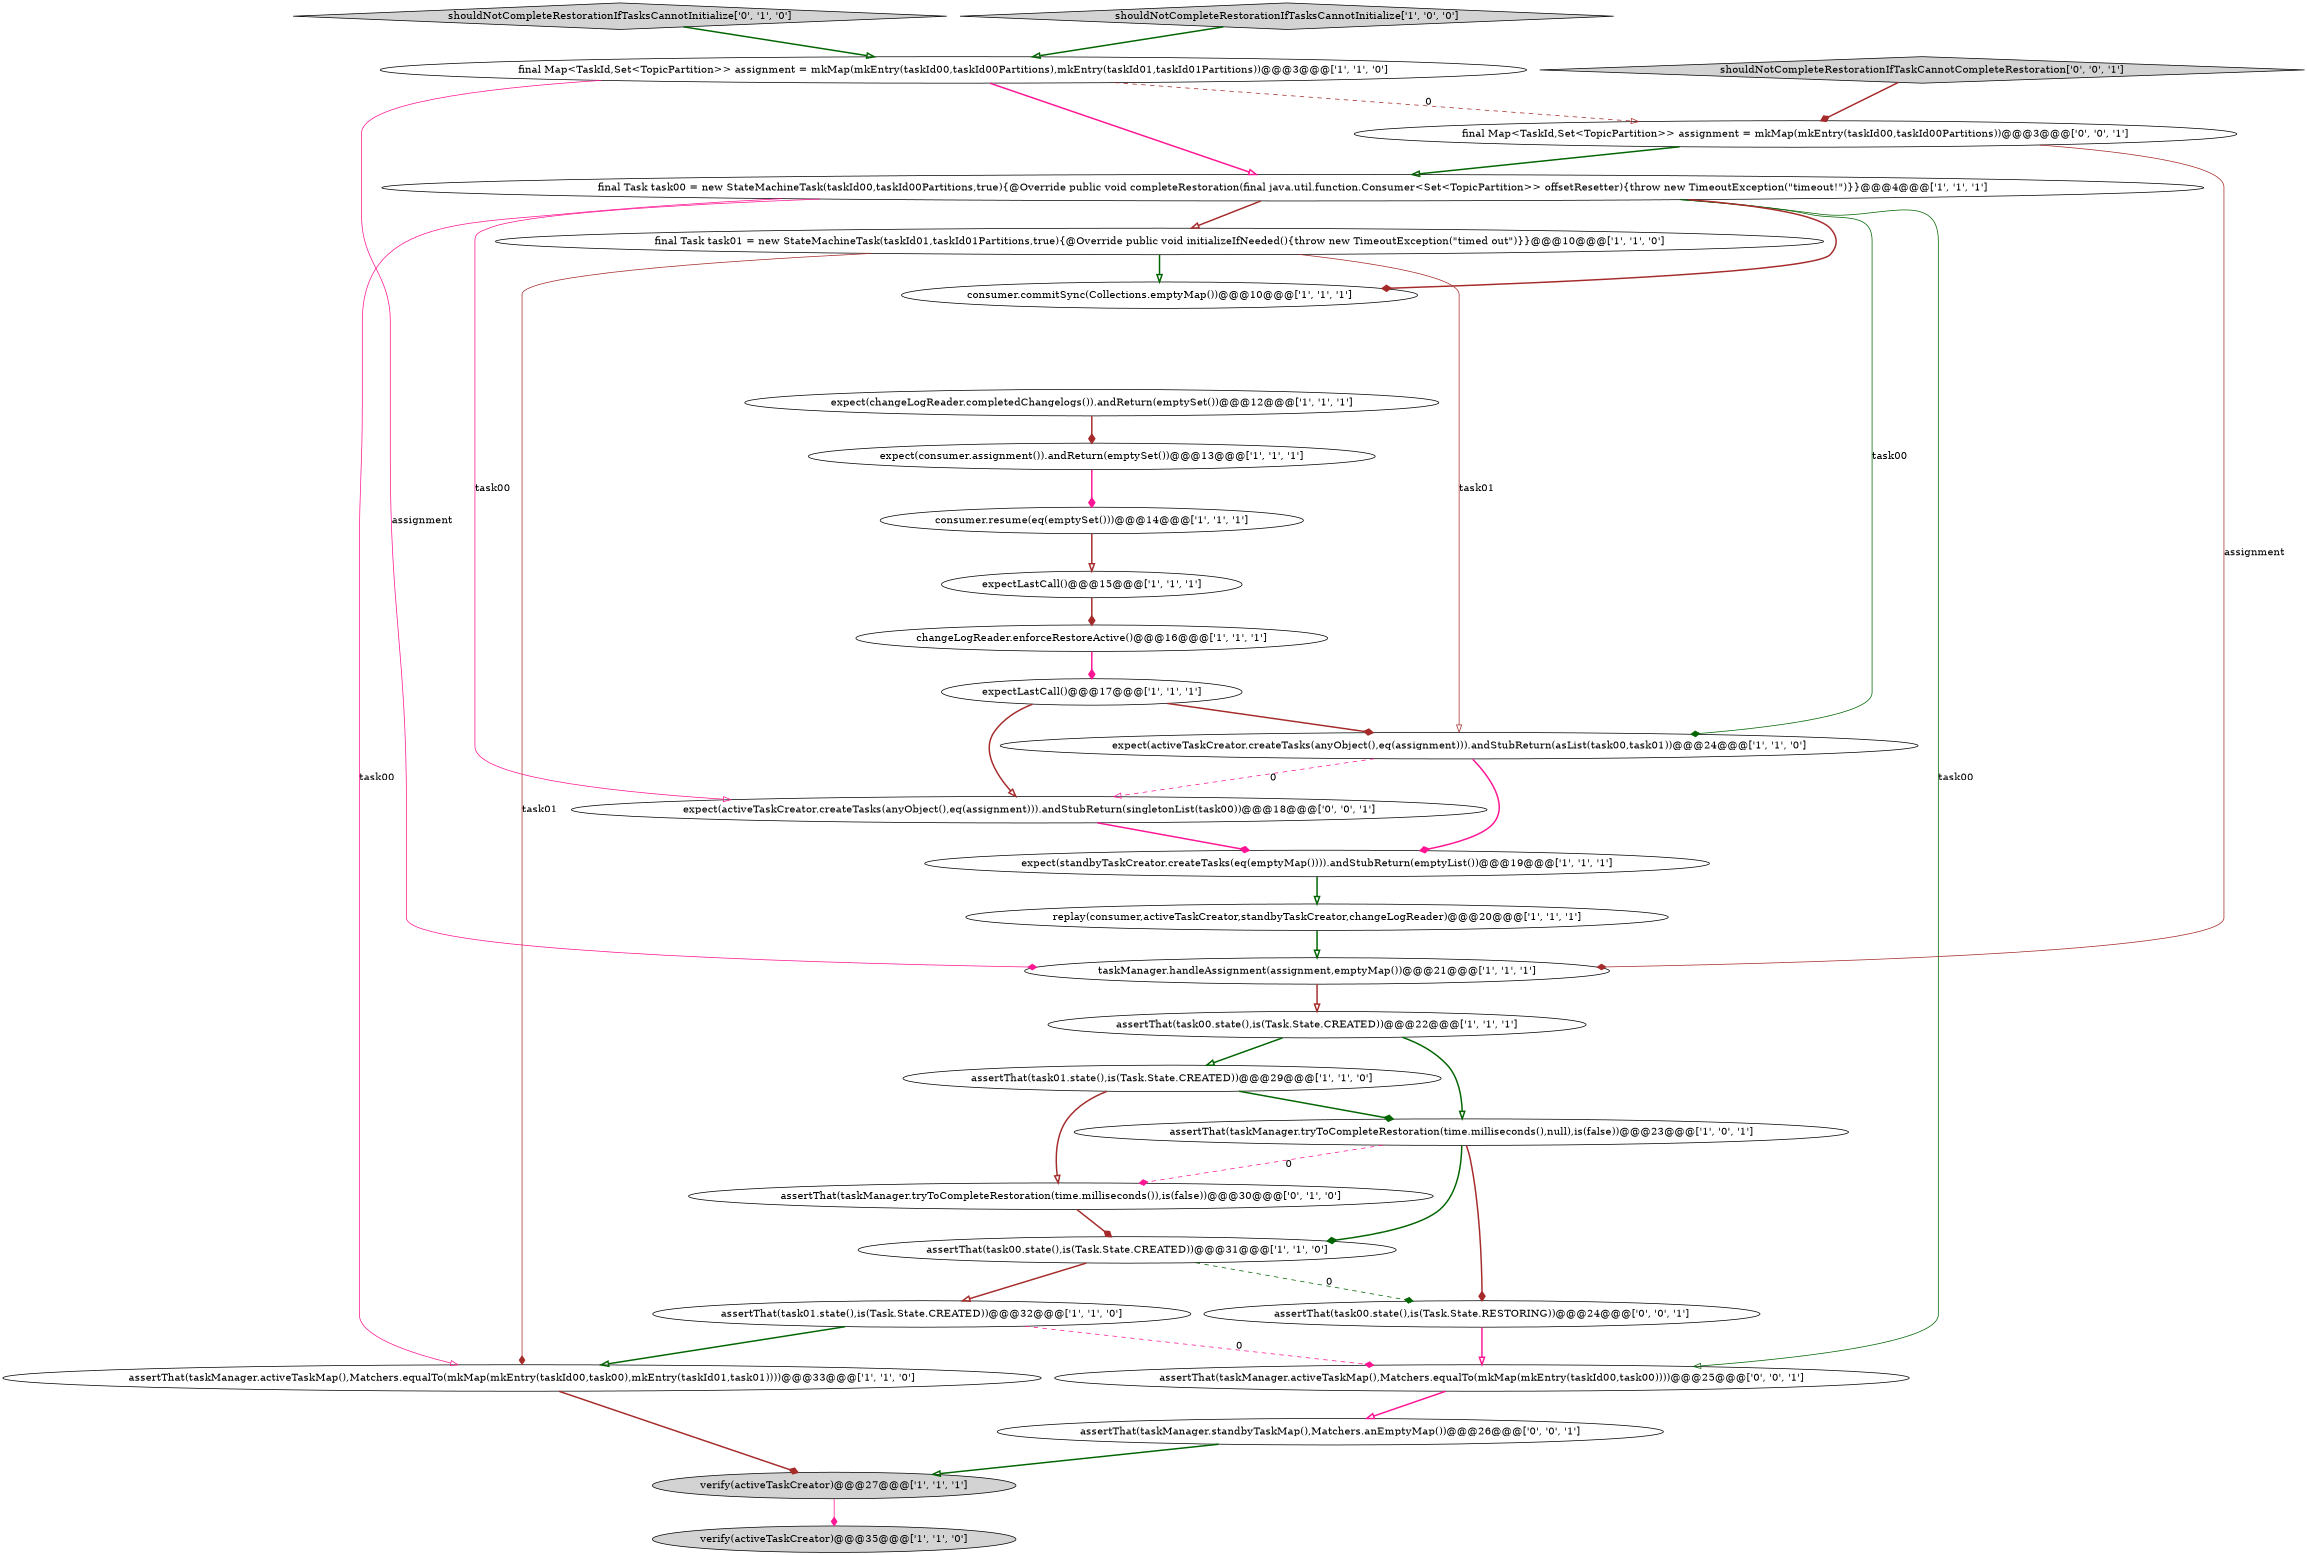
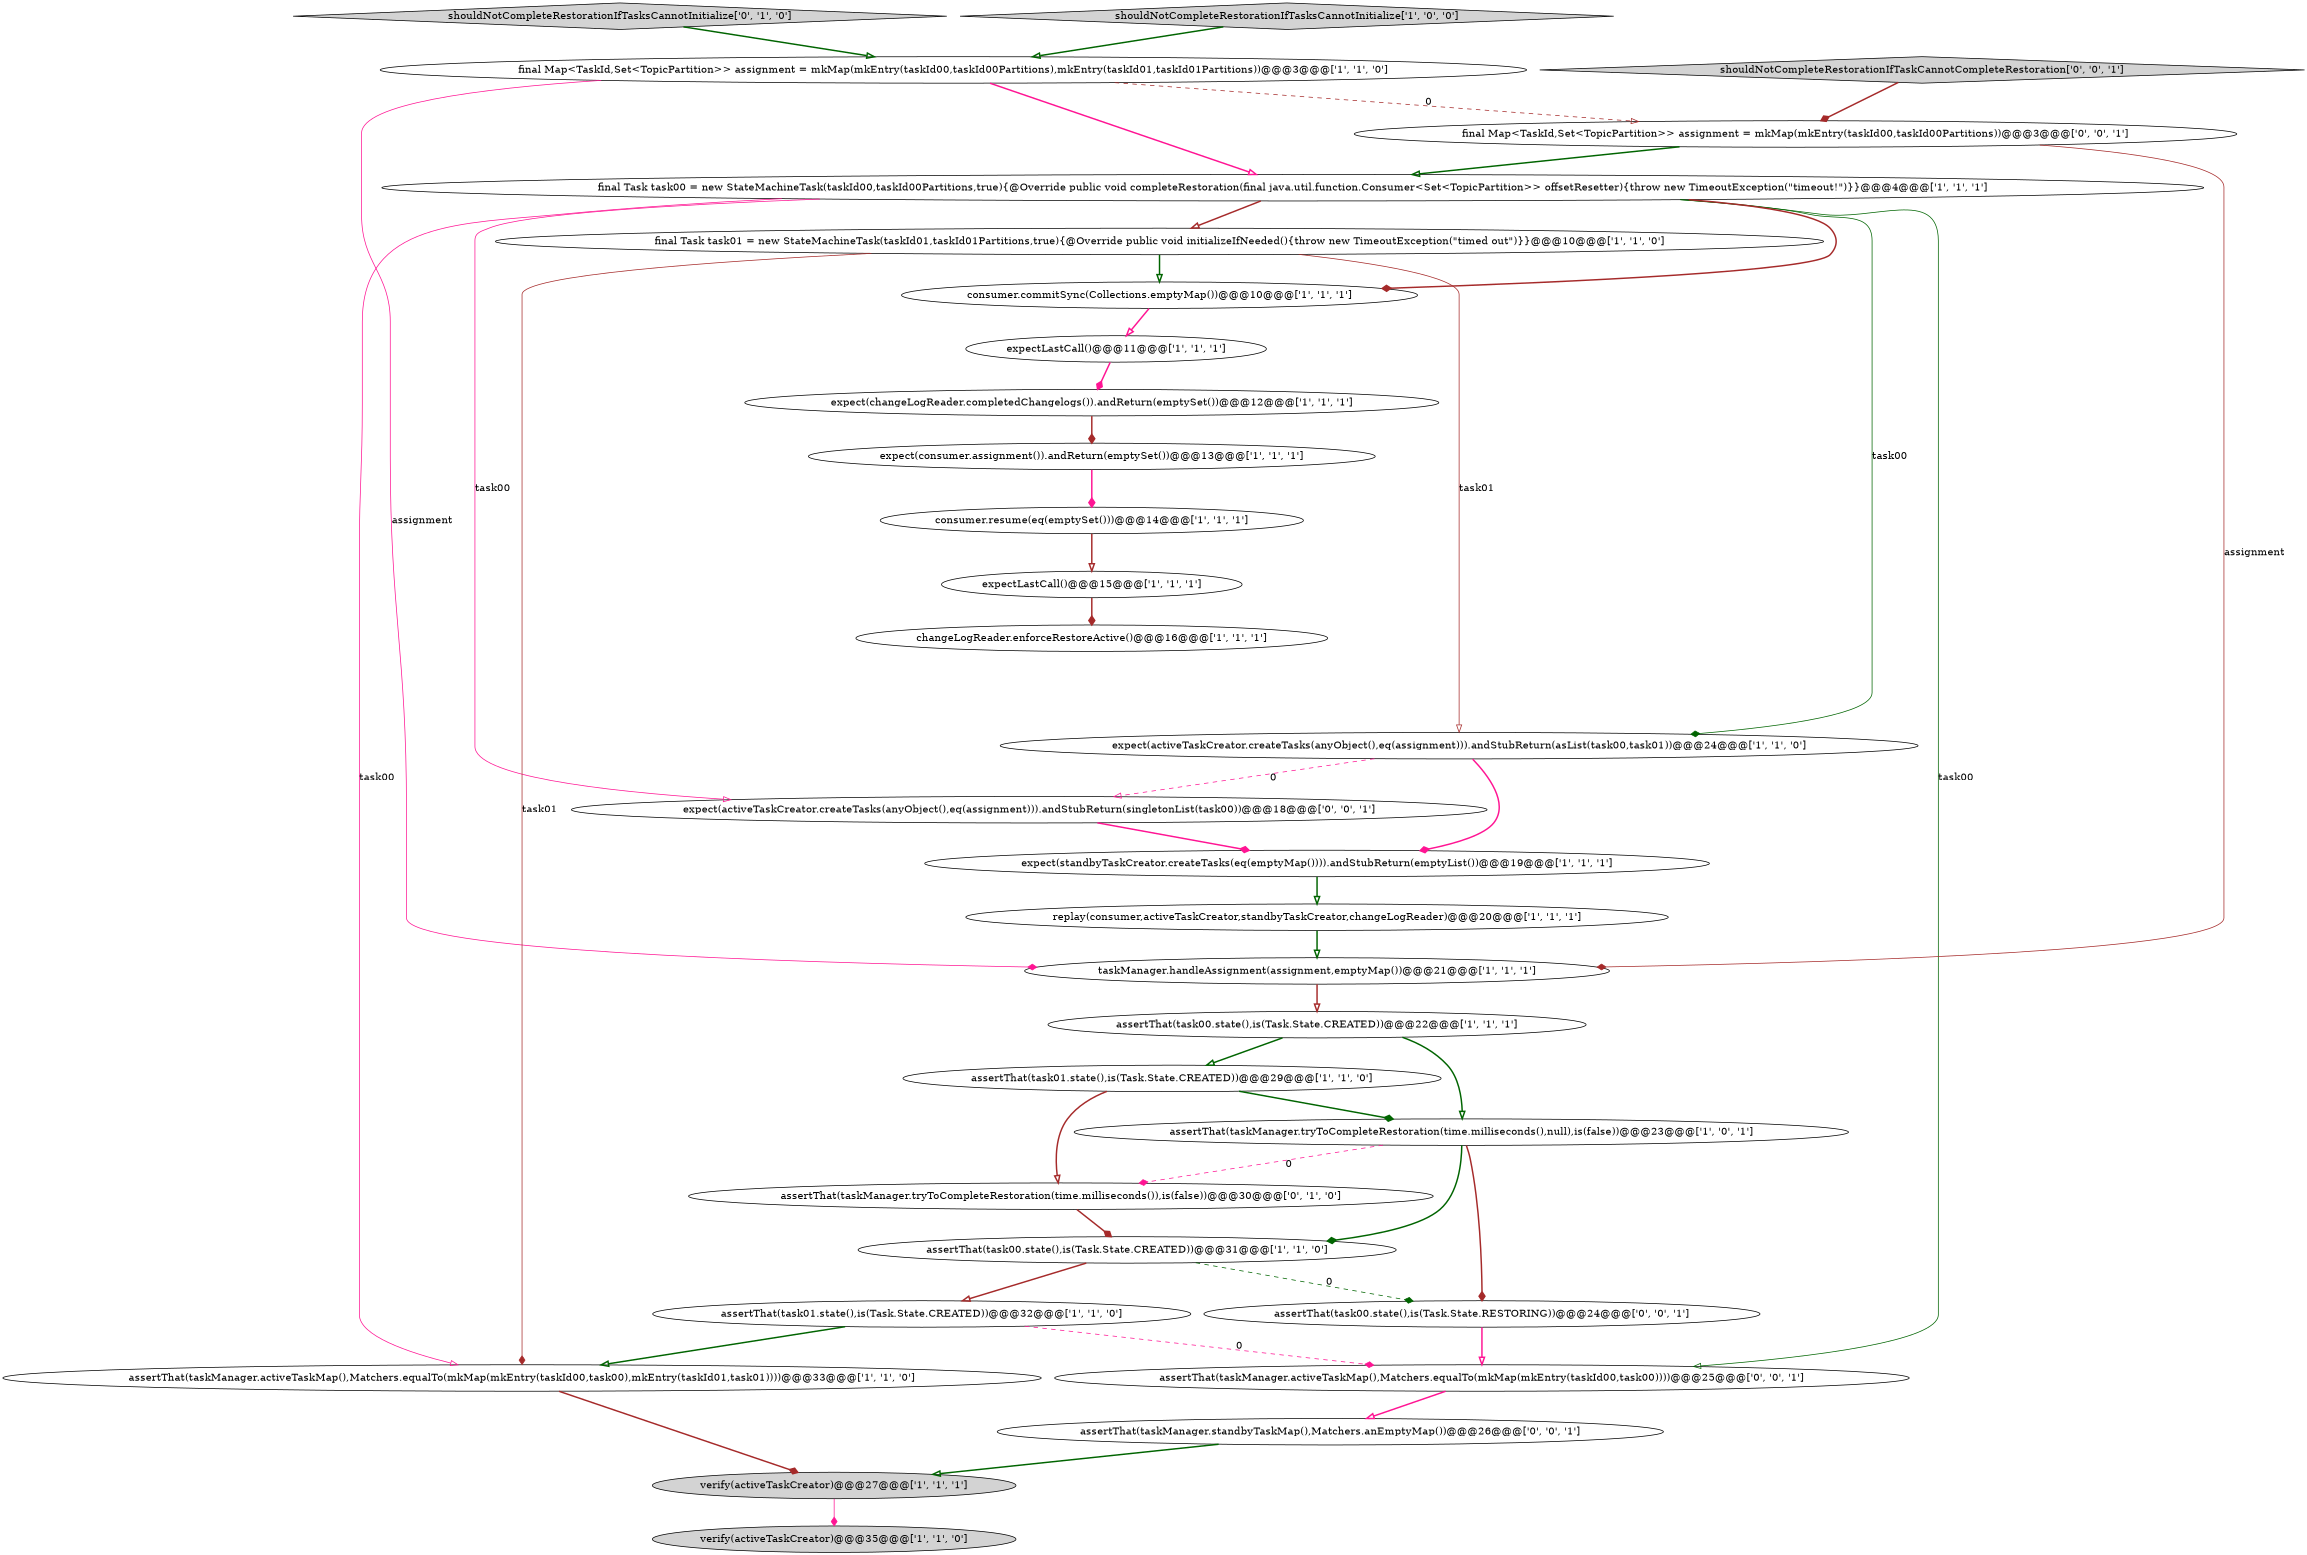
none -> (1116, 349)
(1092, 692) -> none
